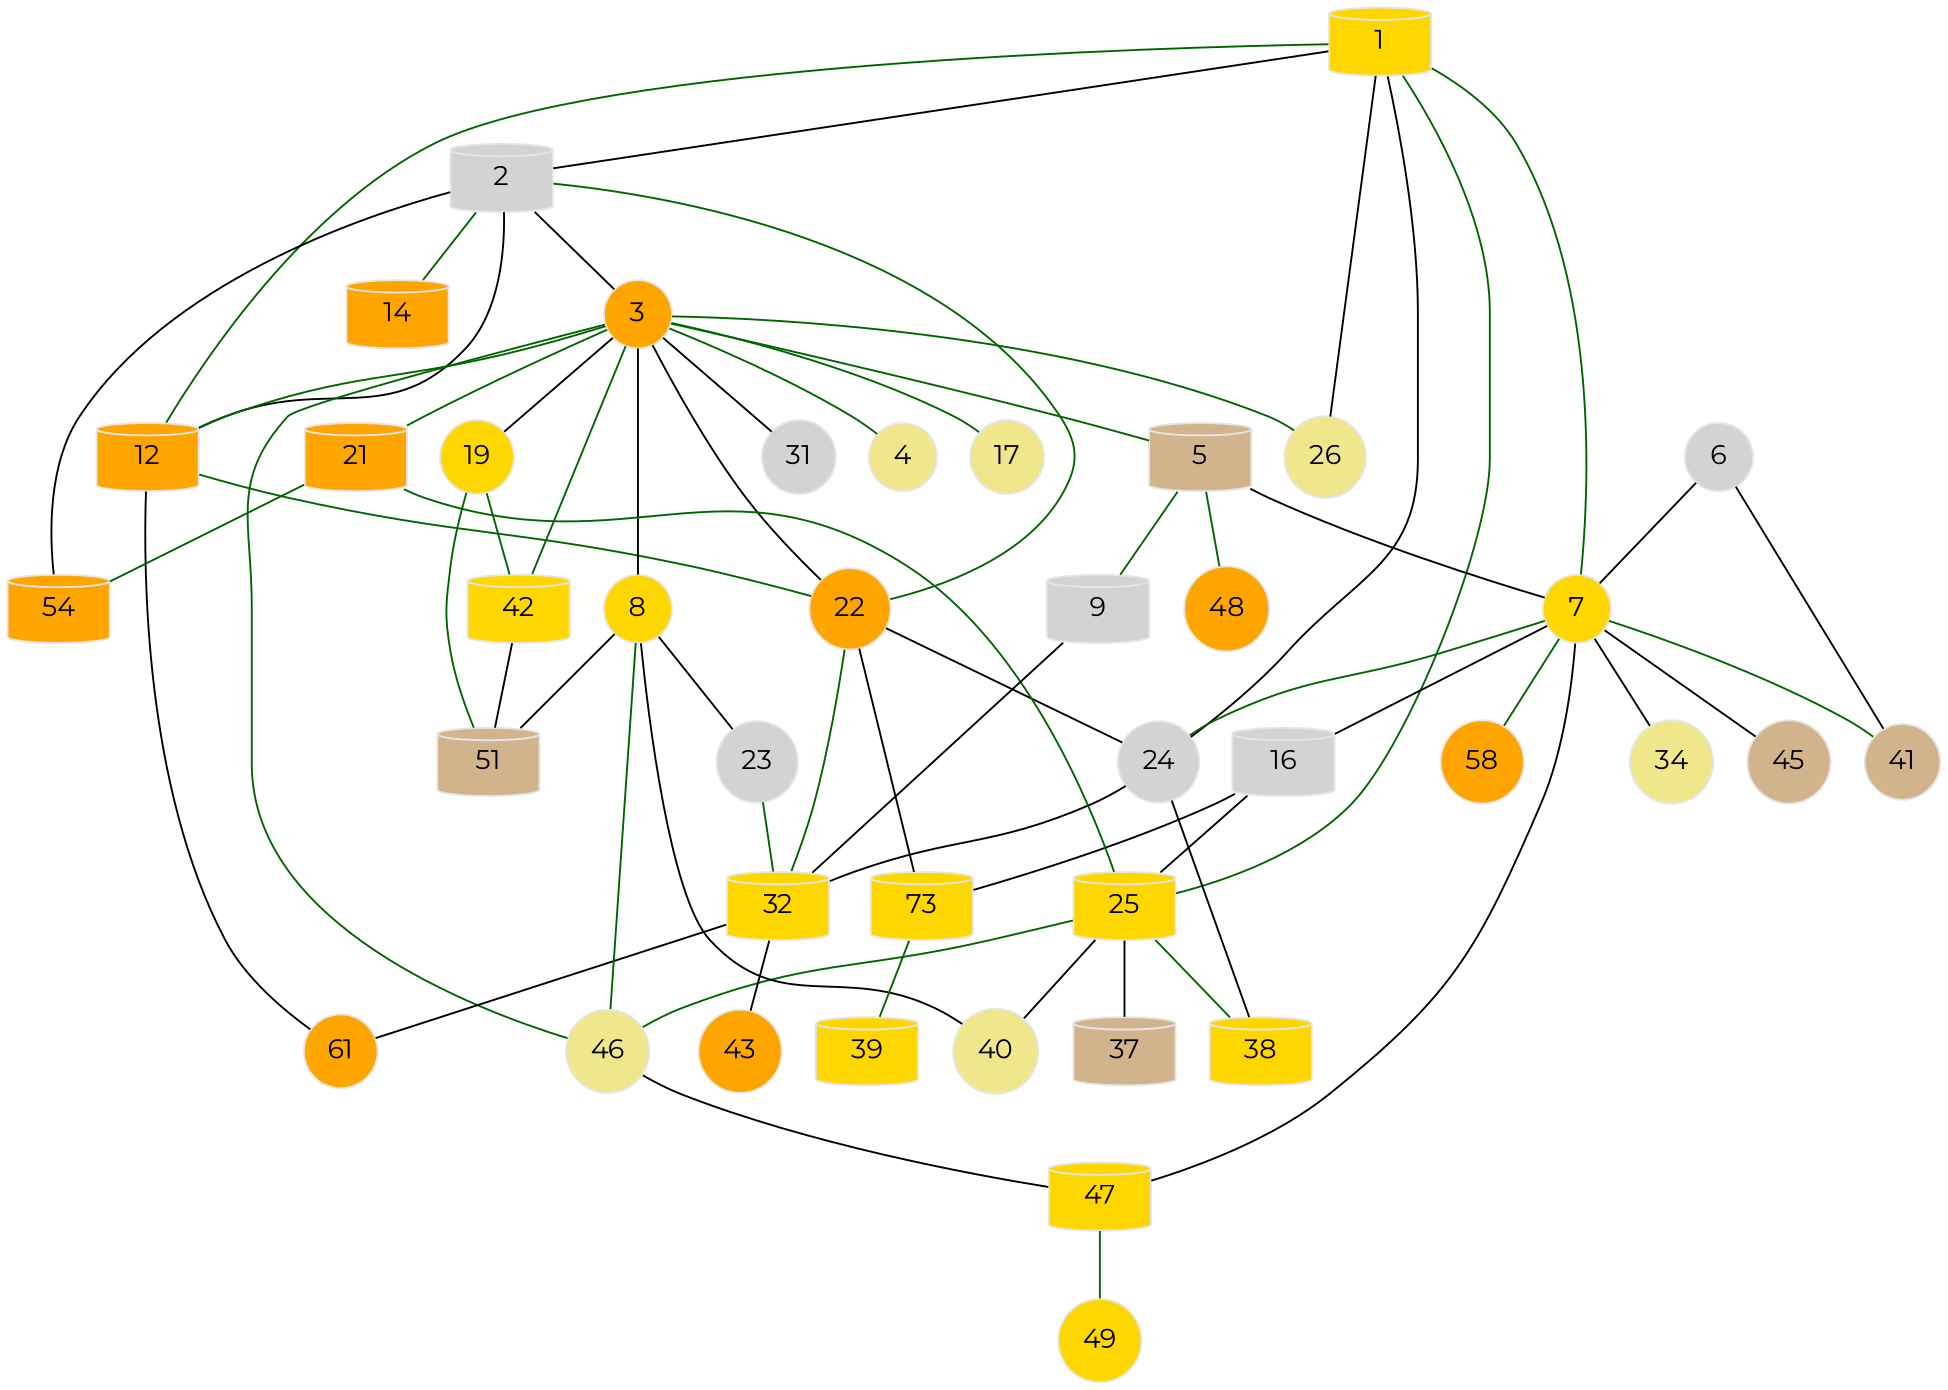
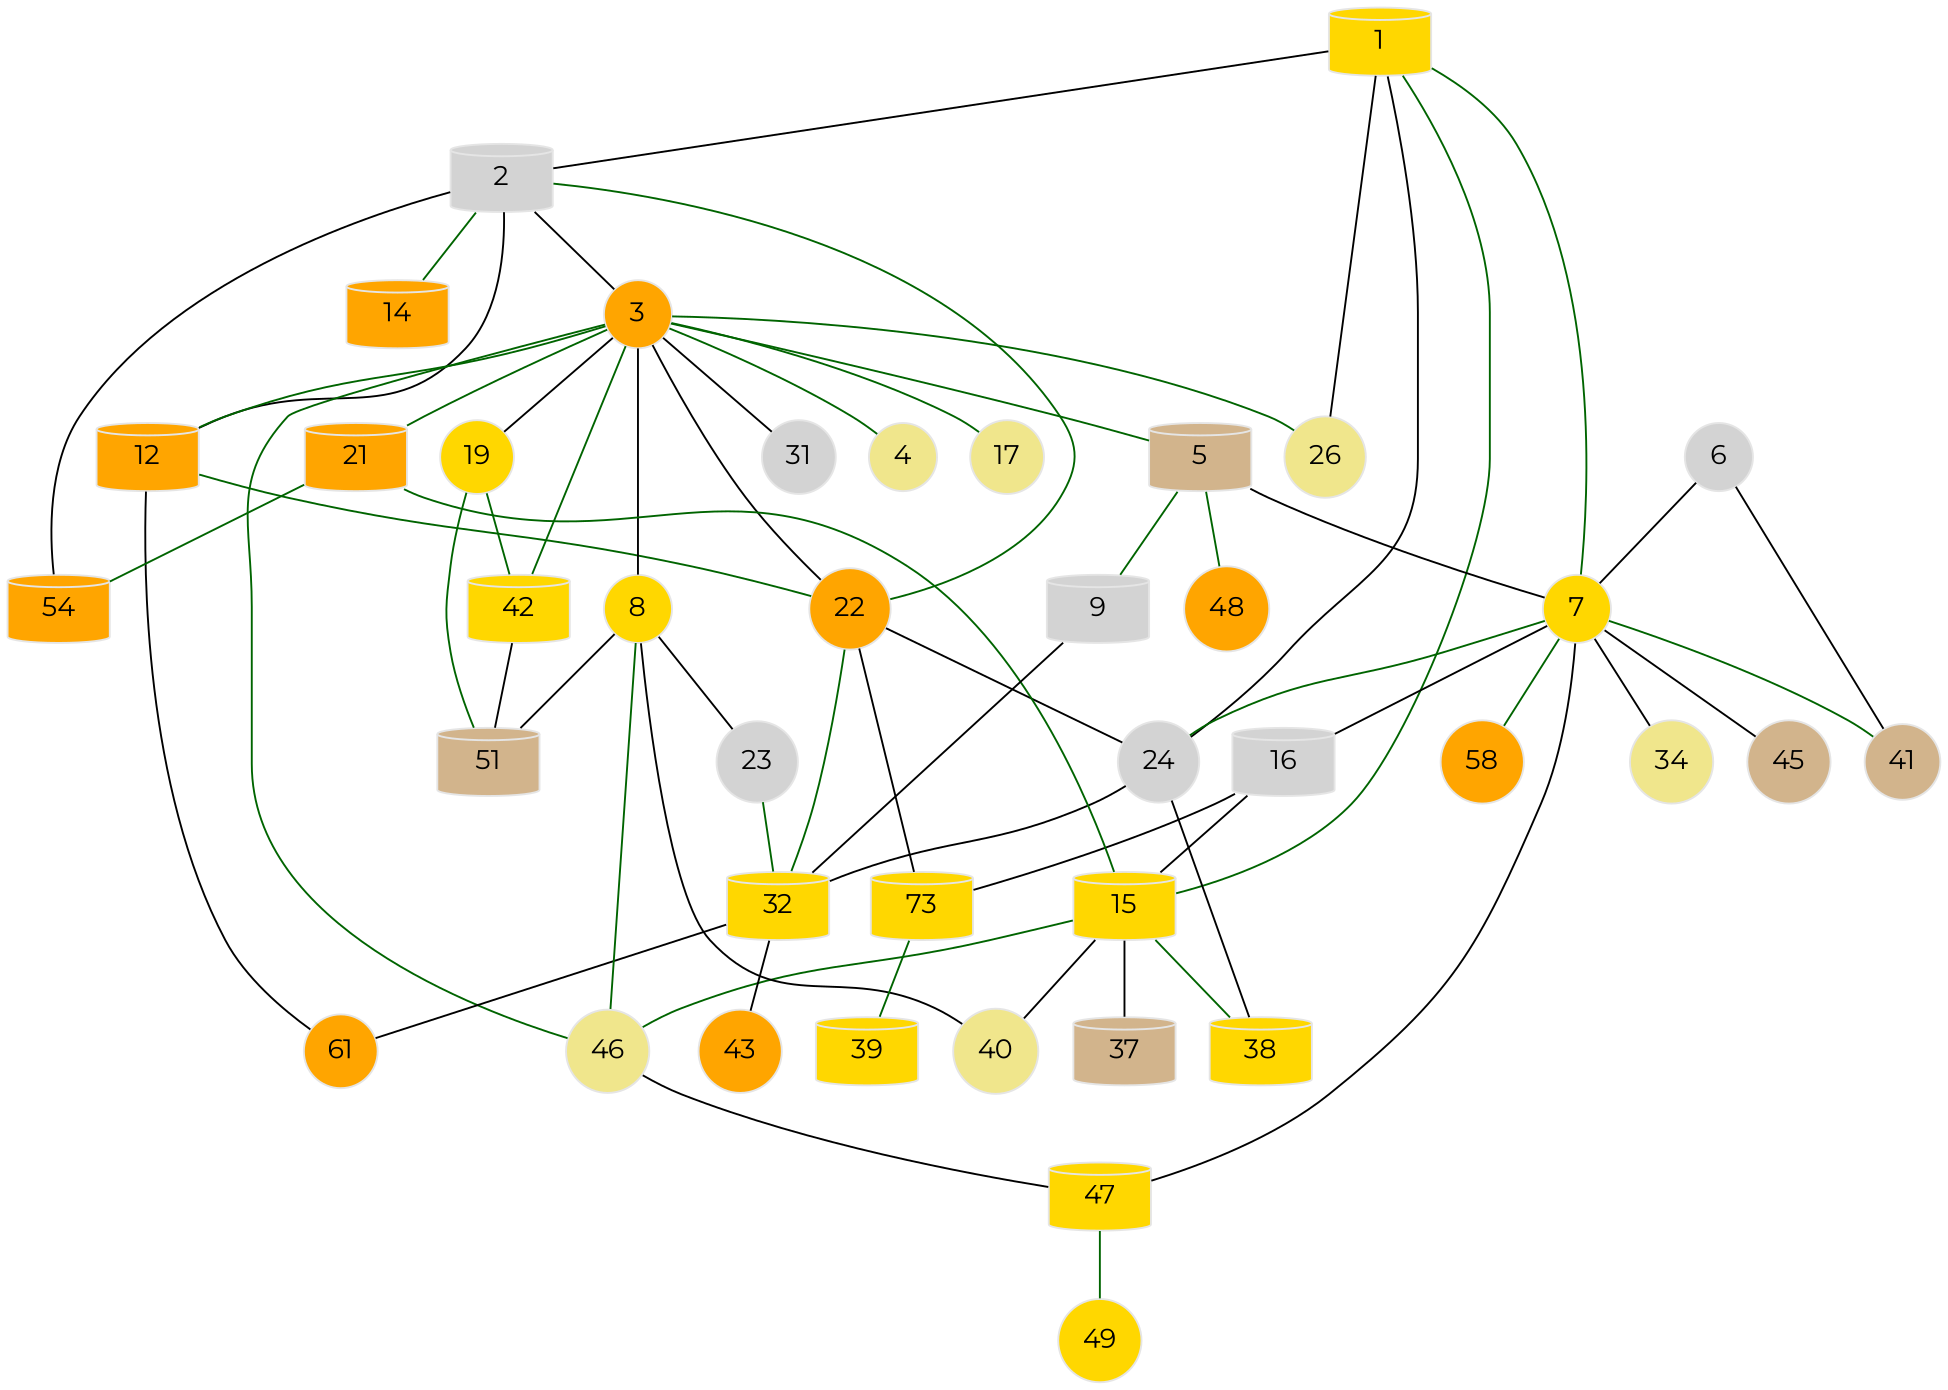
(683, 86) -> none
(1124, 906) -> (1124, 906)
